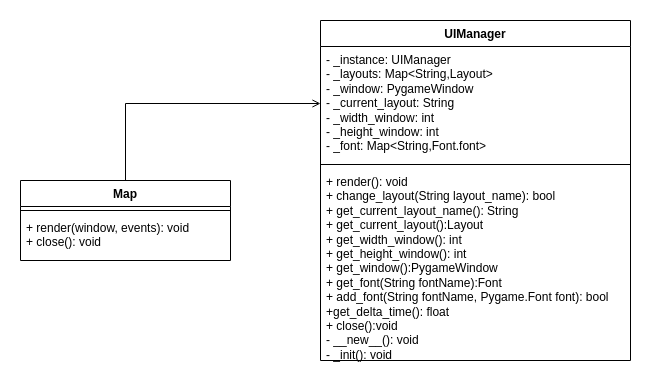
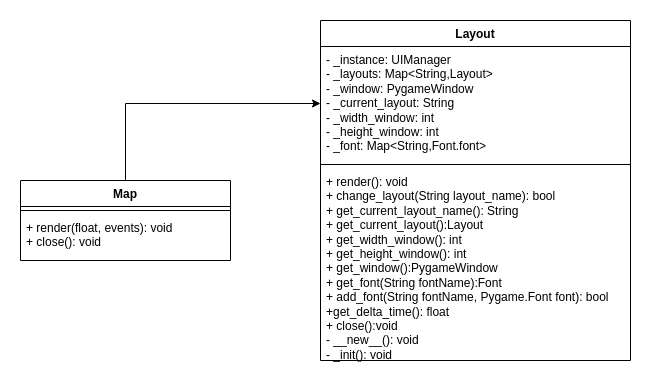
(476, 35) -> (476, 35)
(313, 104) -> (312, 104)
(116, 236) -> (113, 236)
